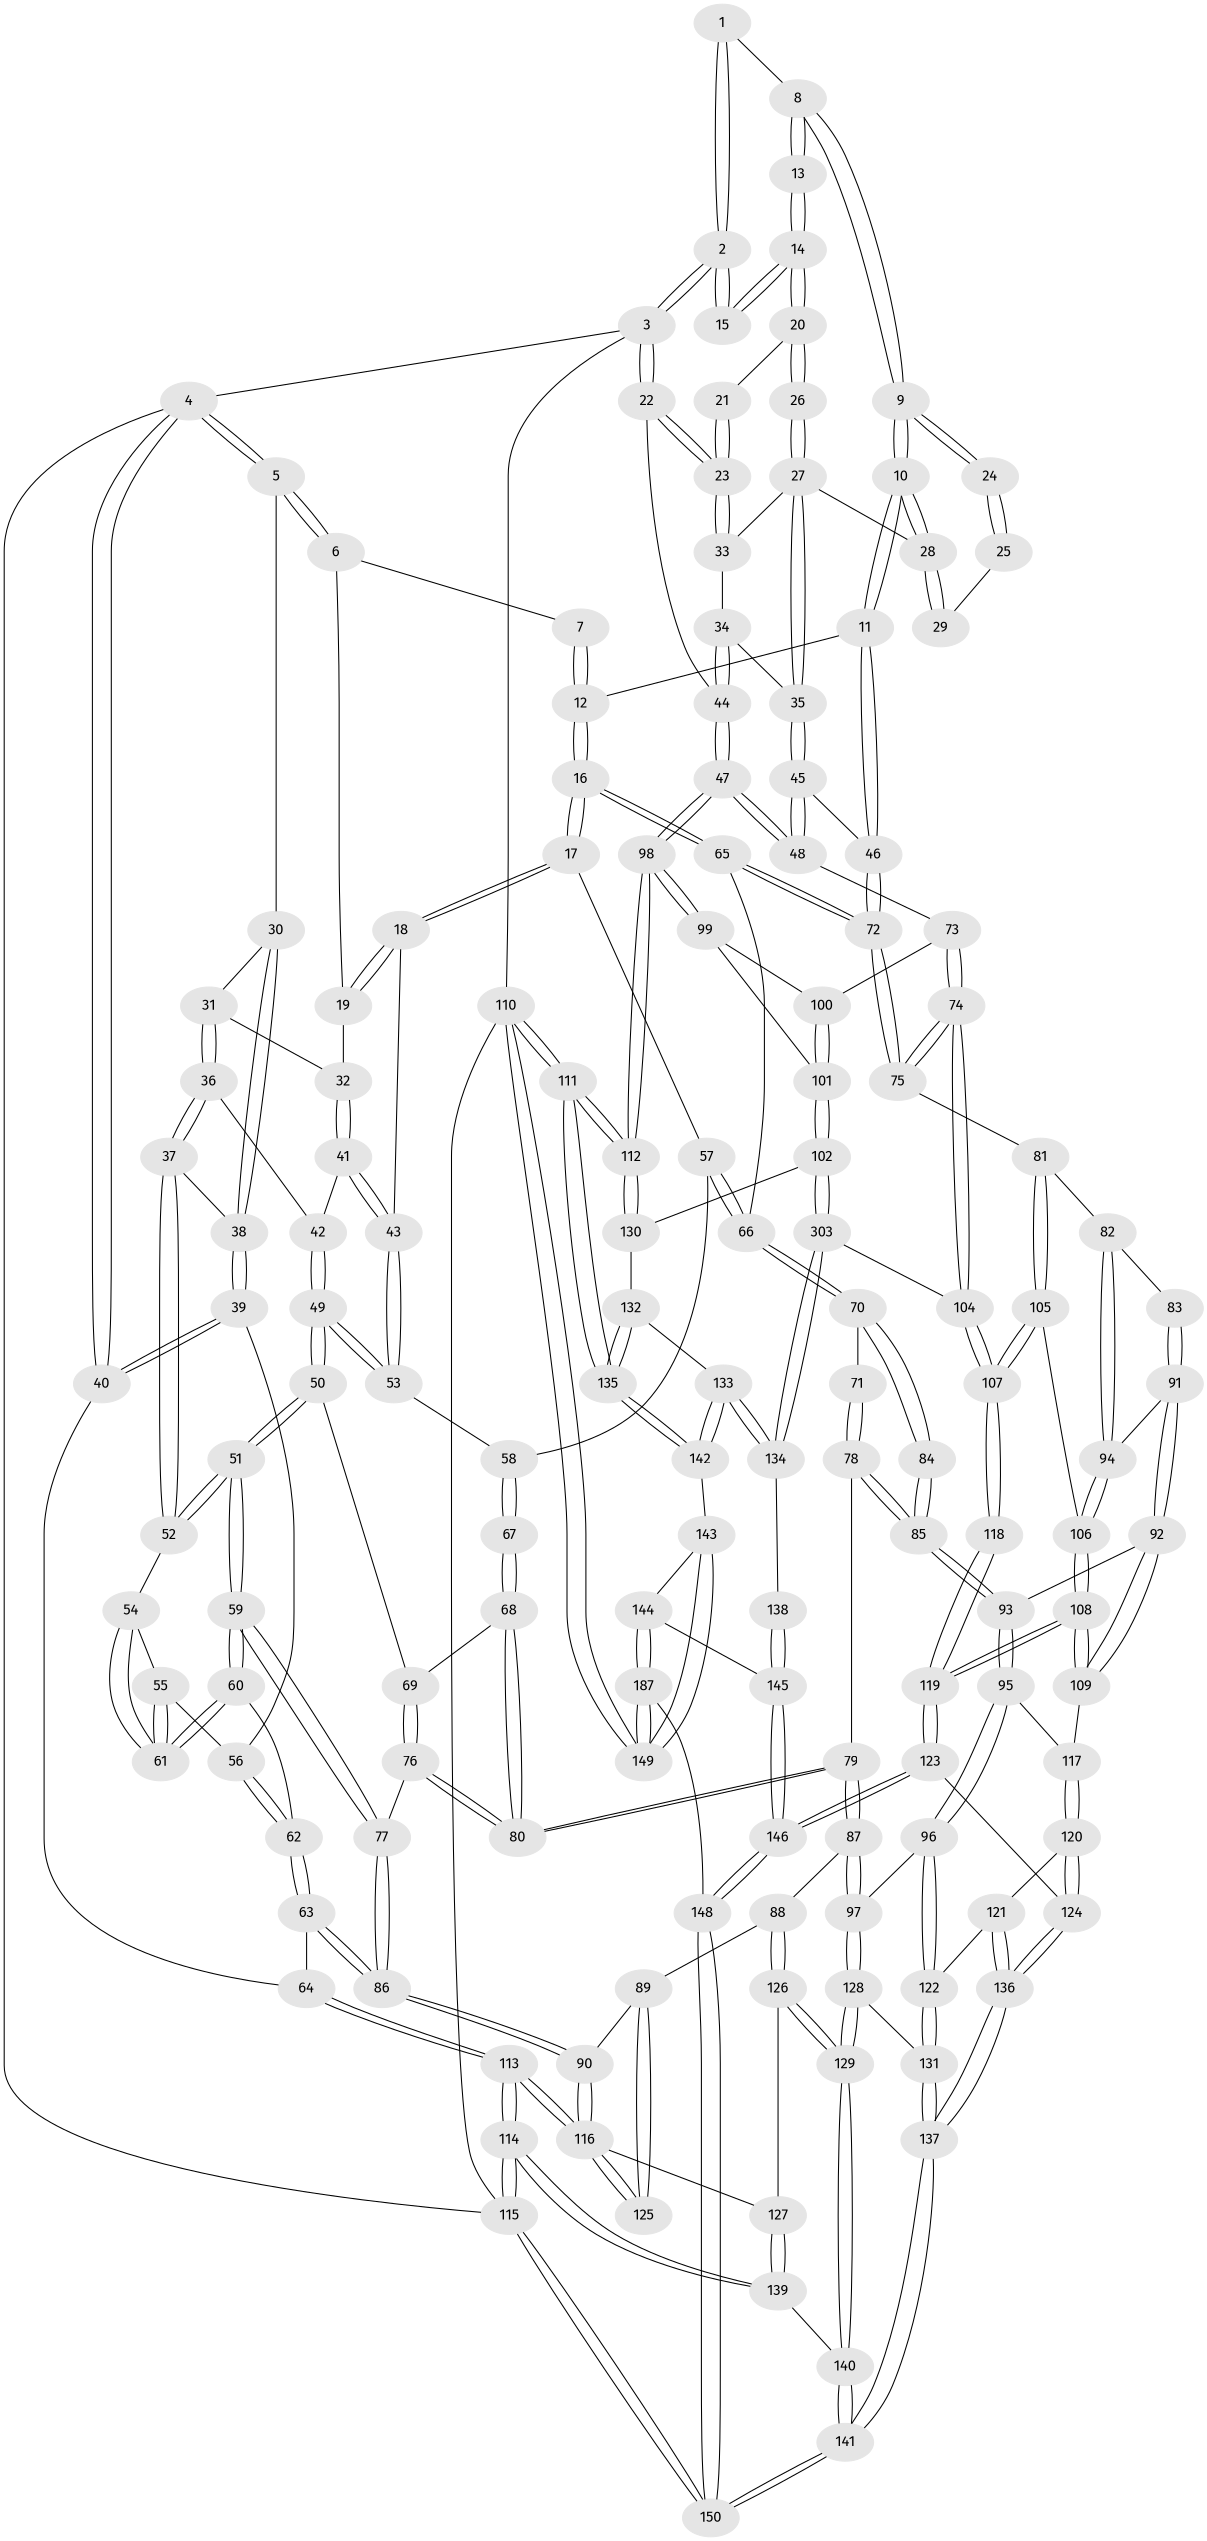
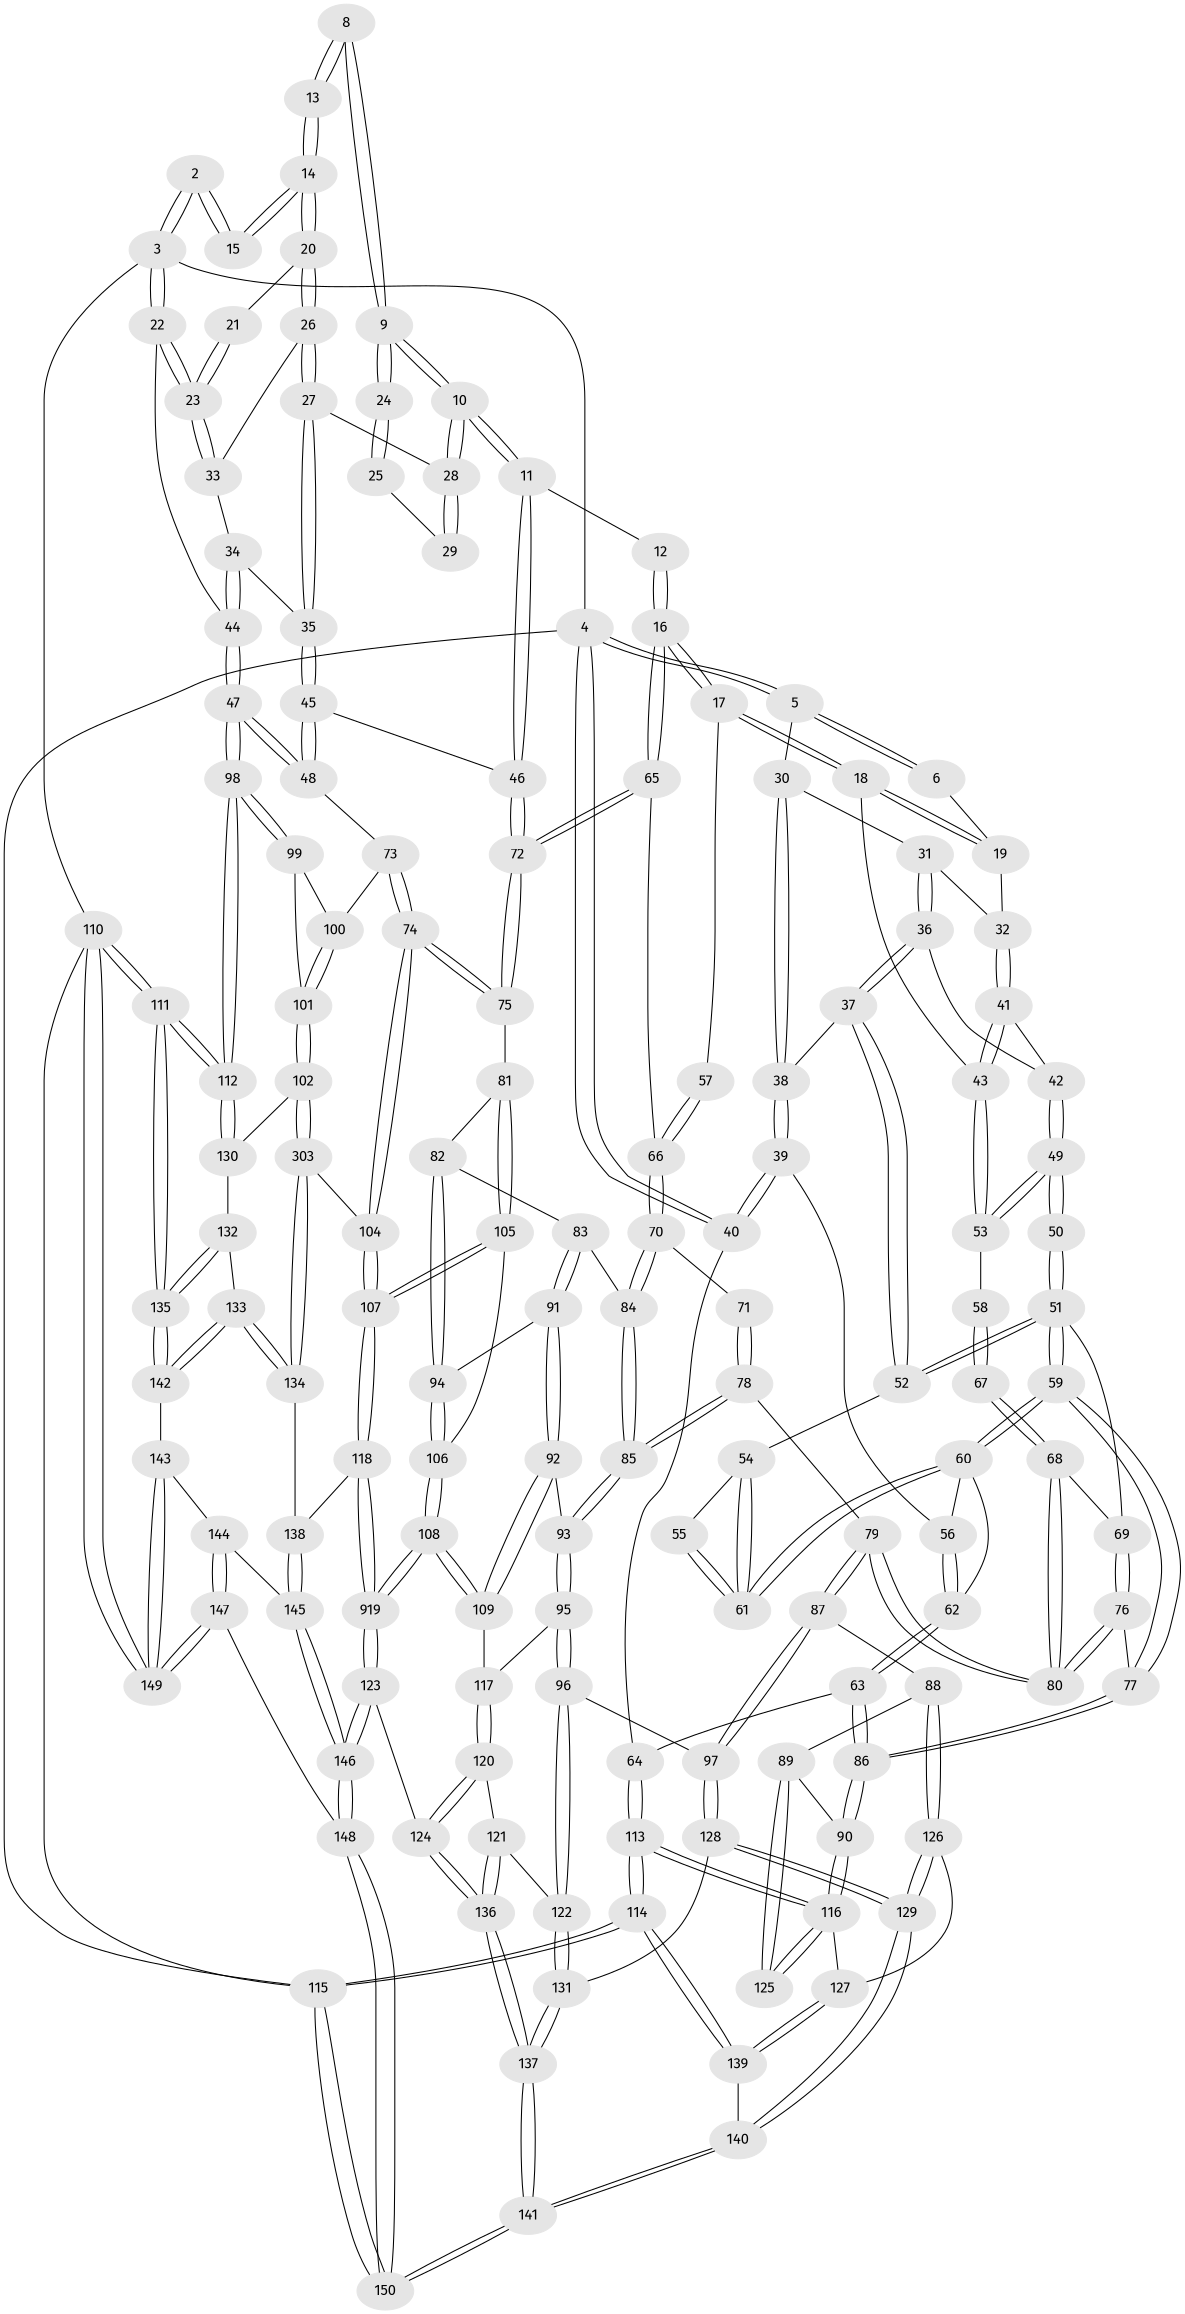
(722, 23) -> none
(760, 514) -> (259, 400)
(581, 628) -> none
none -> (605, 1271)
(673, 1361) -> none
none -> (329, 1497)
(364, 1535) -> (1109, 1417)
(644, 1686) -> (219, 1611)
(930, 1686) -> (371, 1611)
(189, 1715) -> (956, 1497)
